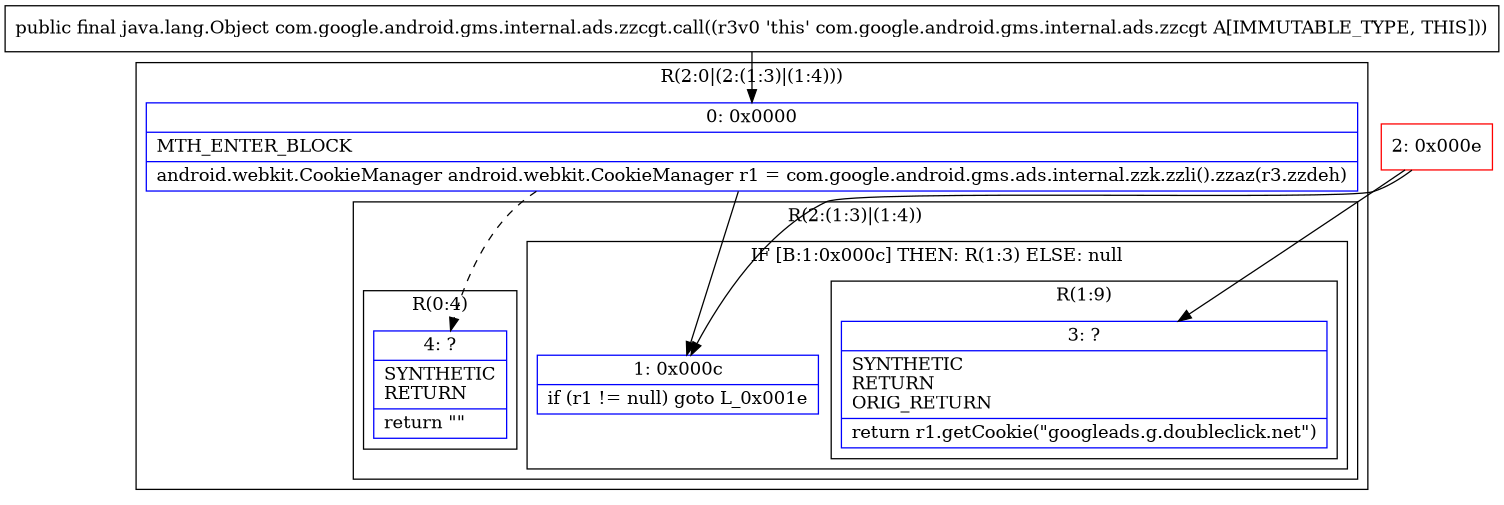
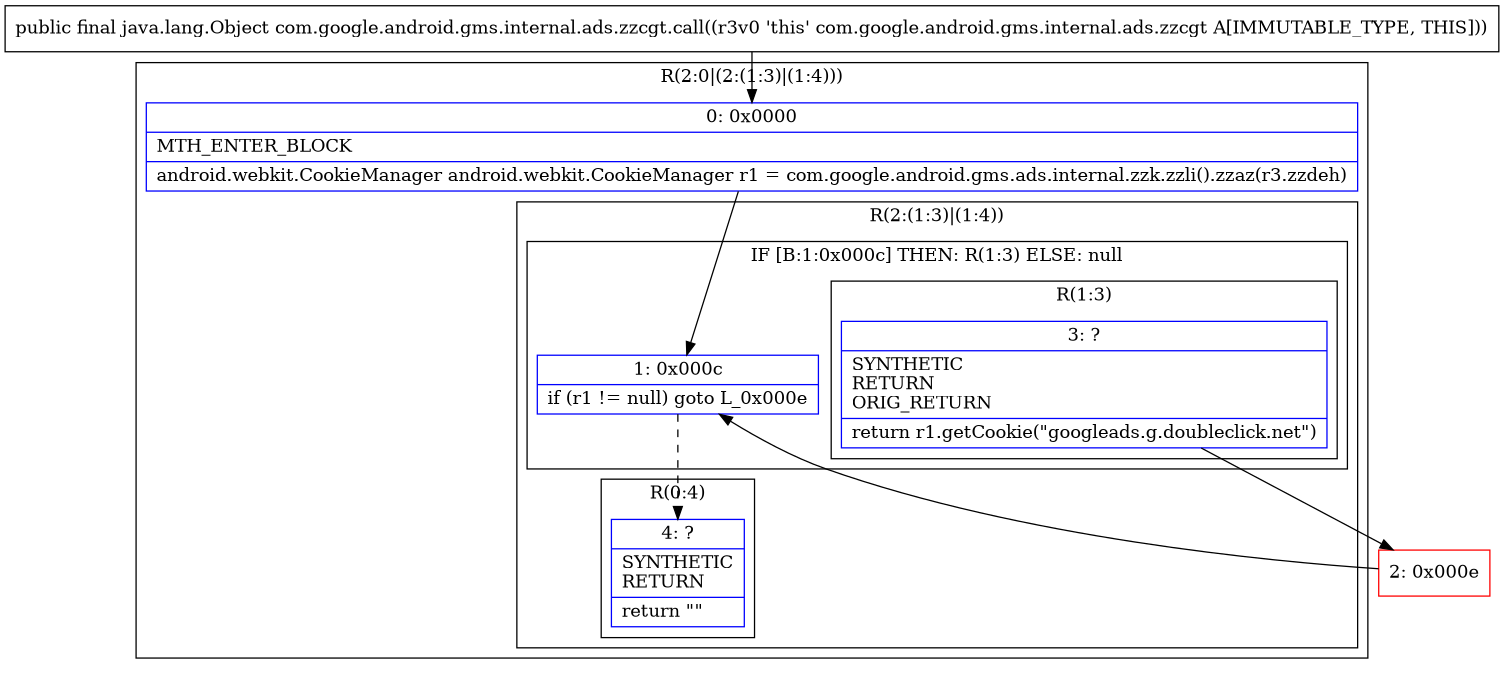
(484, 247) -> (678, 460)
(1286, 250) -> (1291, 496)
(1084, 296) -> (1084, 296)
(678, 399) -> (678, 399)
